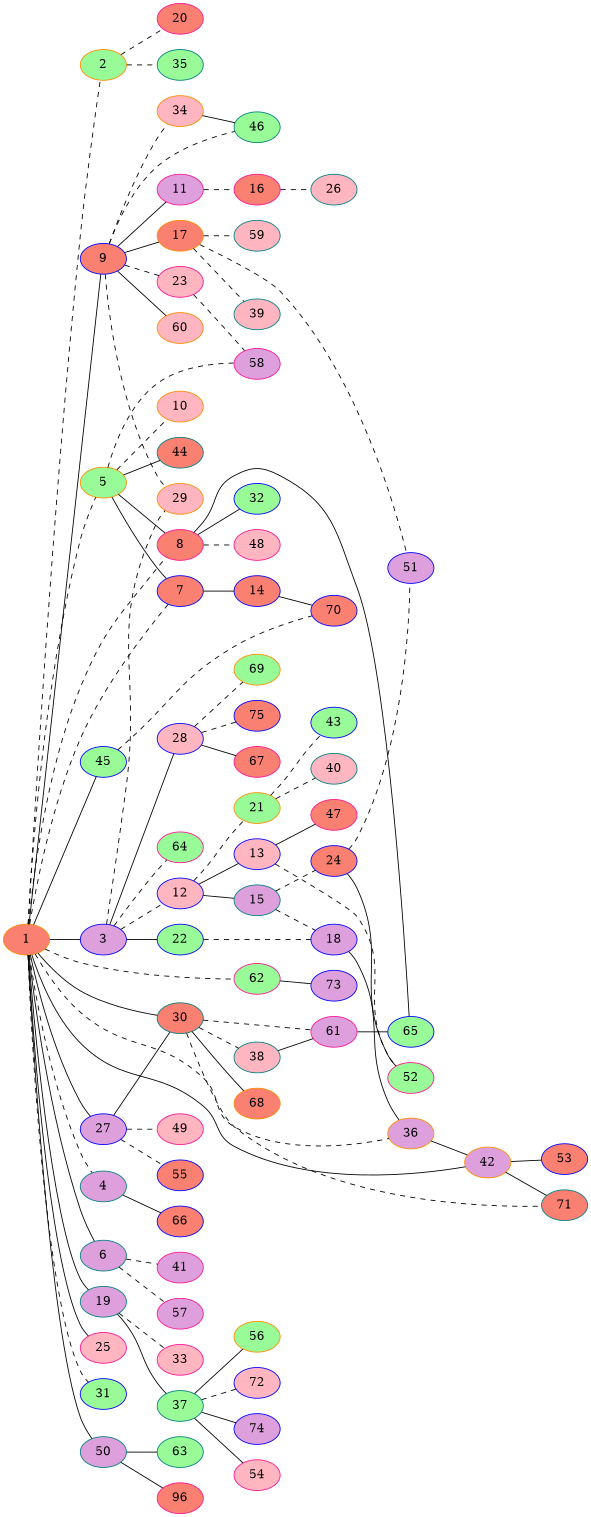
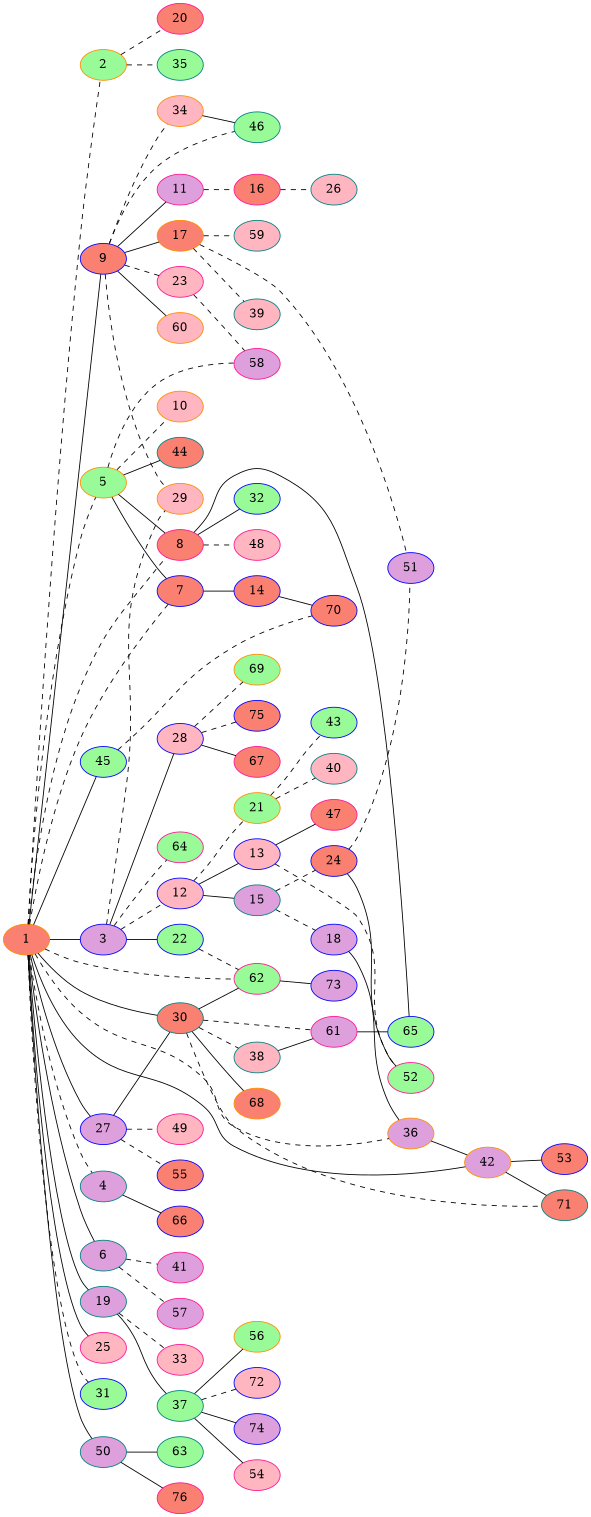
(257, 940) -> (219, 959)
none -> (219, 998)
(180, 1498) -> (180, 1498)
